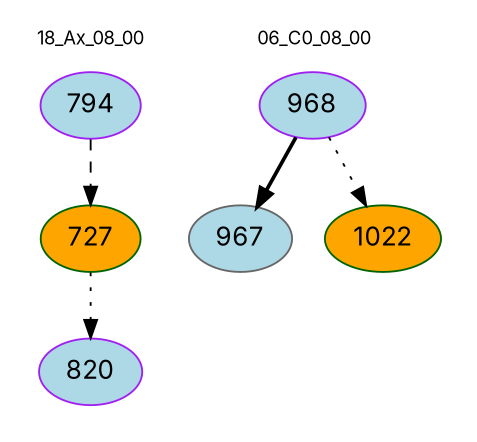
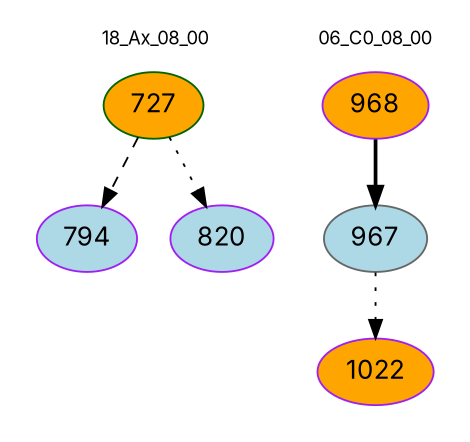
(313, 105) -> (376, 105)
(91, 163) -> (125, 164)
(343, 163) -> (376, 296)
(383, 239) -> (376, 372)
